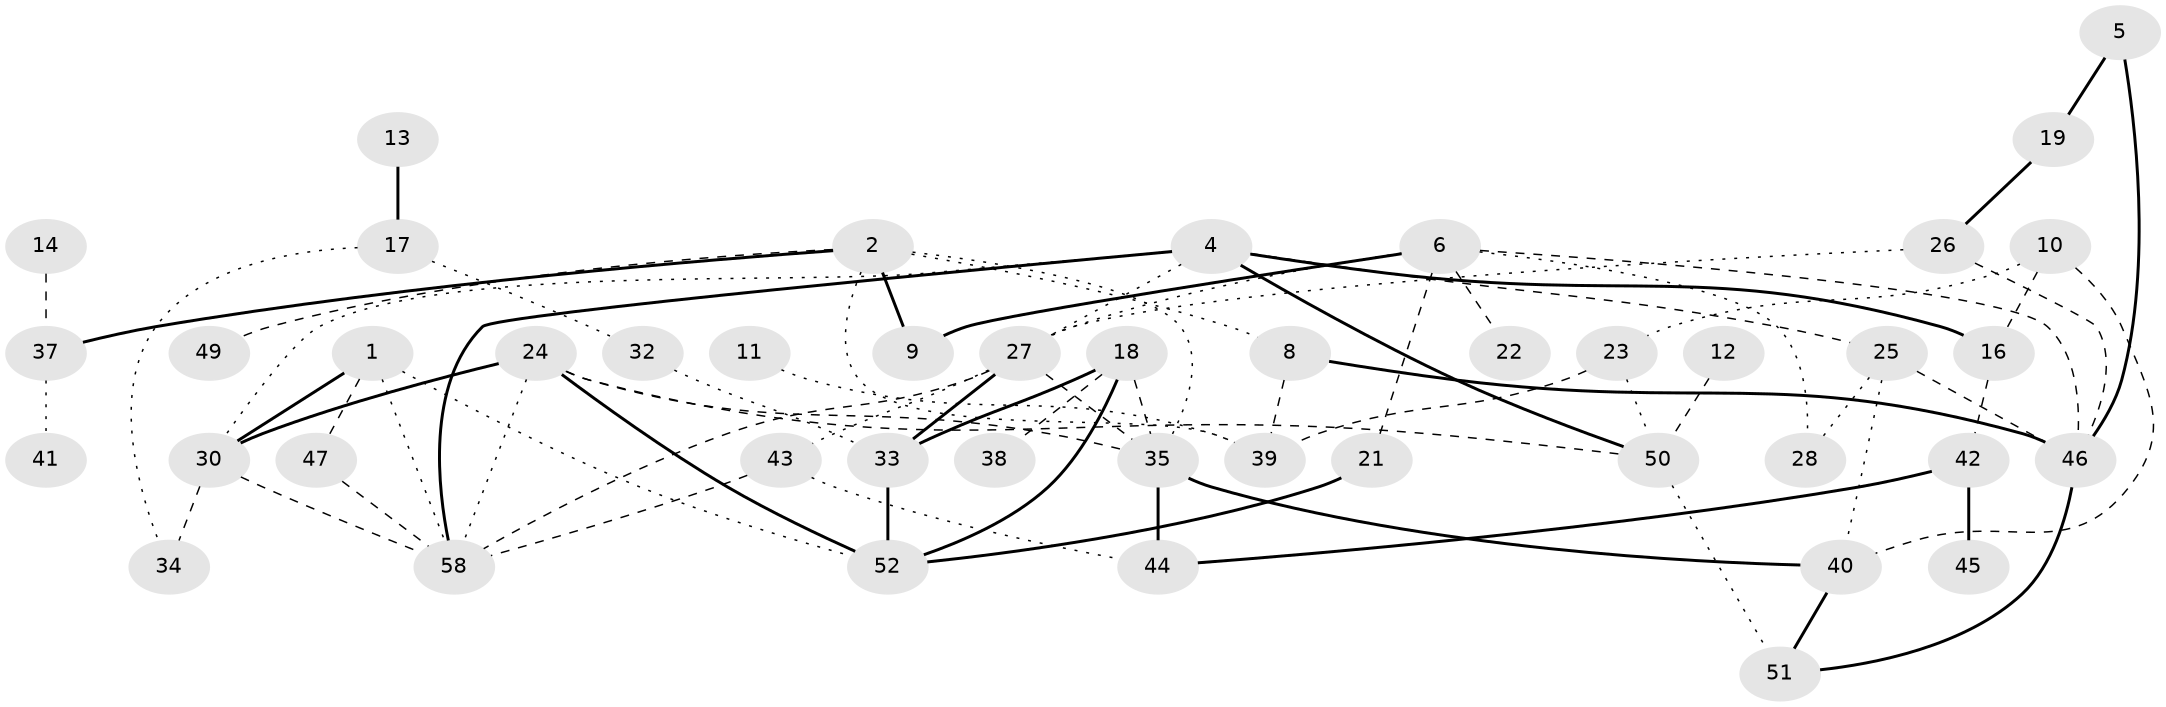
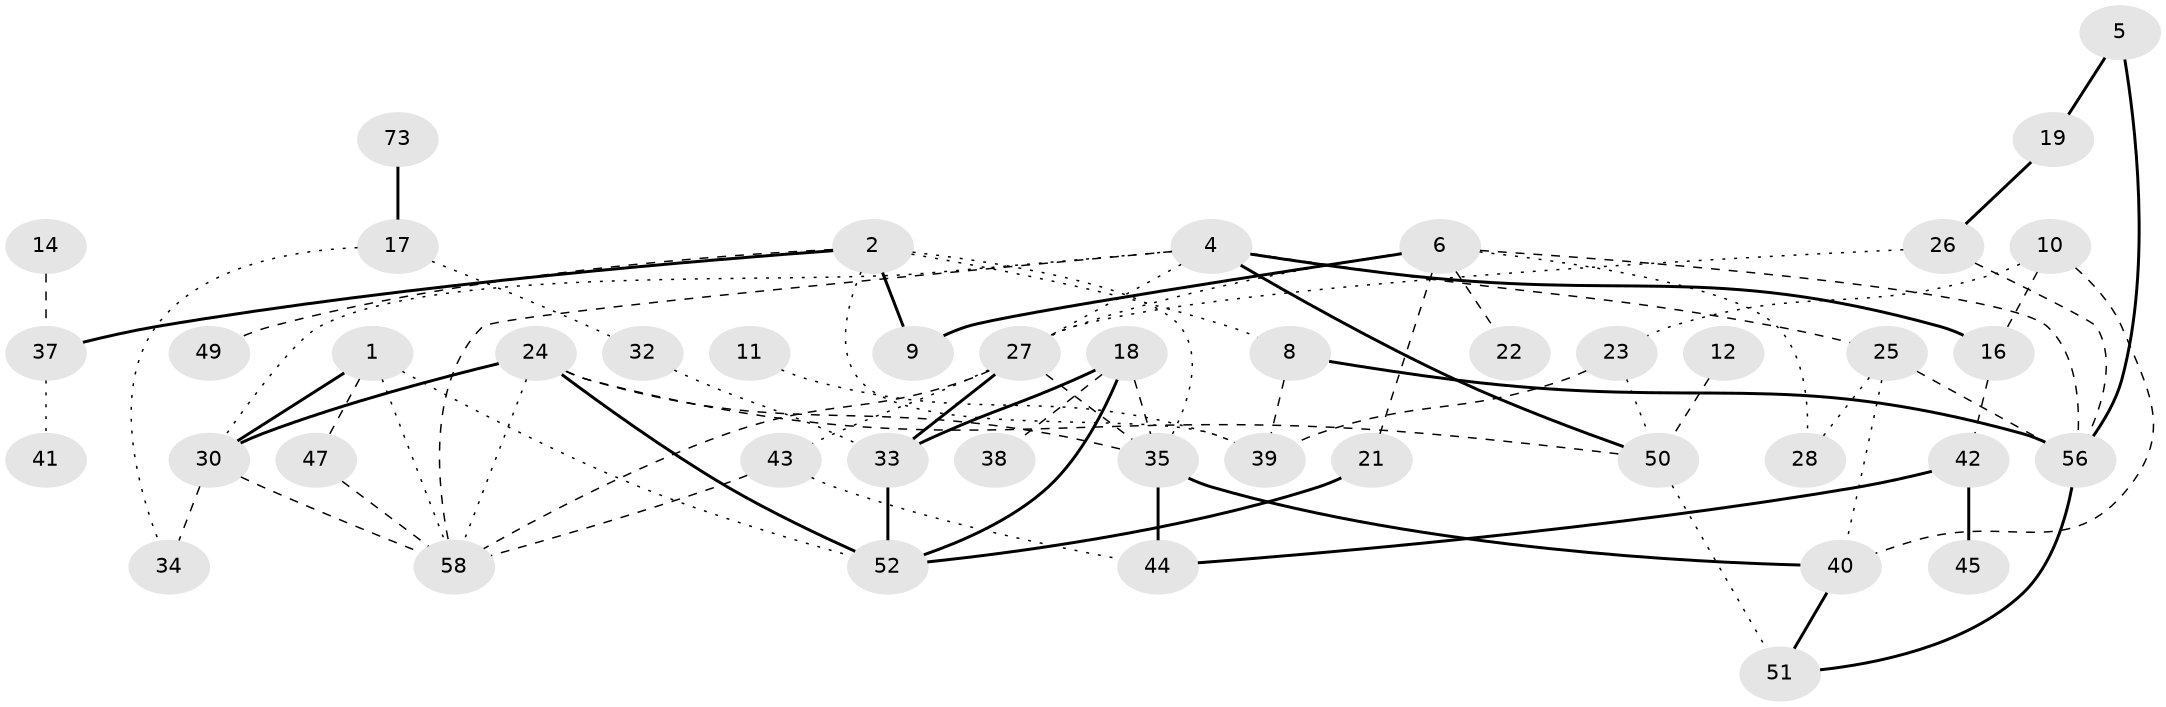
(398, 140) -> (398, 140)
(715, 296) -> (715, 296)
(2076, 460) -> (2076, 460)
